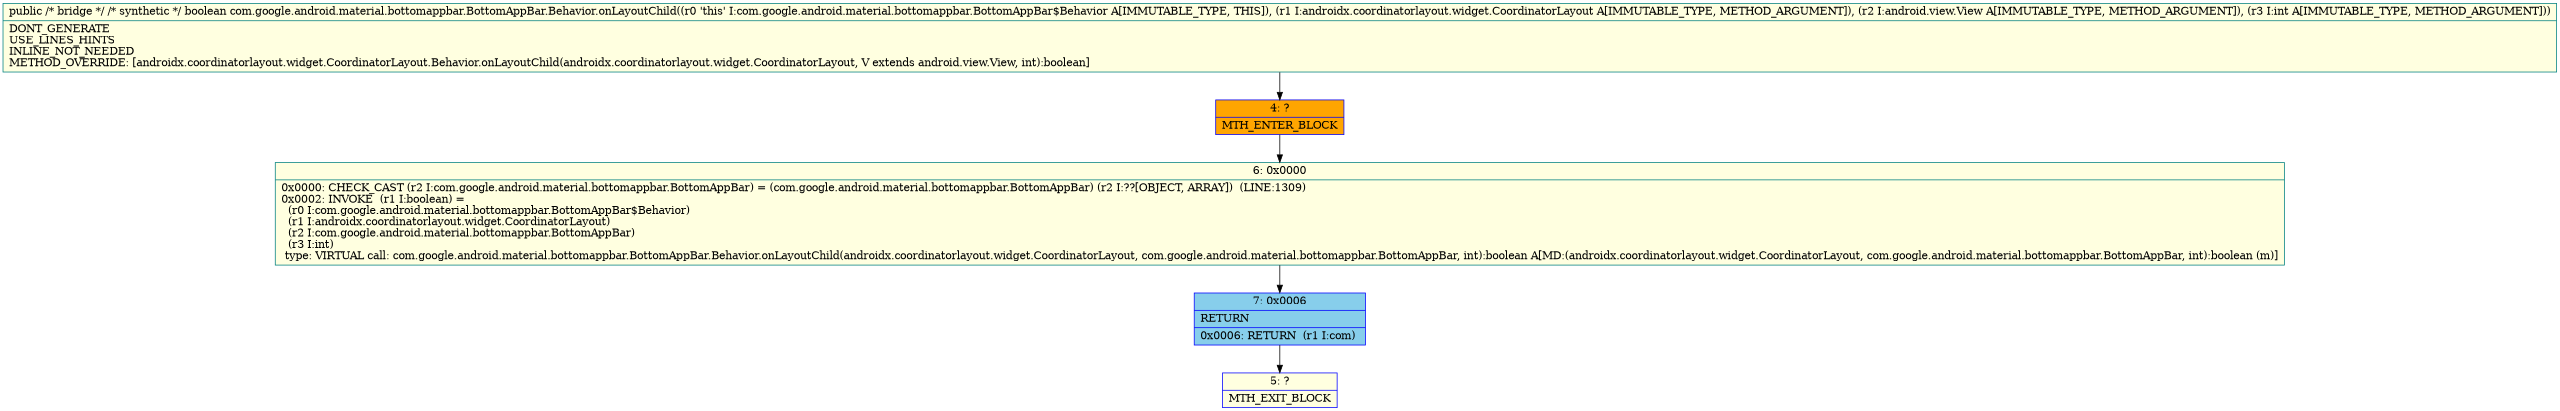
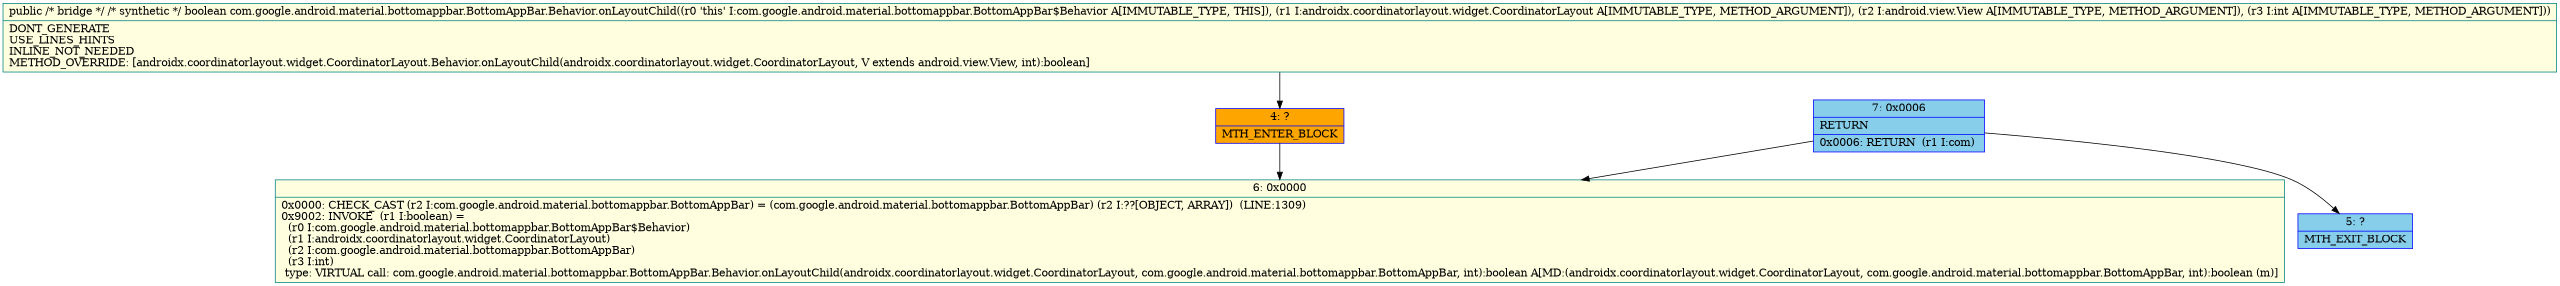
(375, 199) -> (375, 217)
(1280, 275) -> (1701, 160)
(1280, 390) -> (2355, 231)
